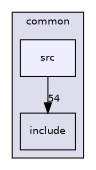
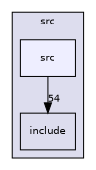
(48, 22) -> (48, 22)
